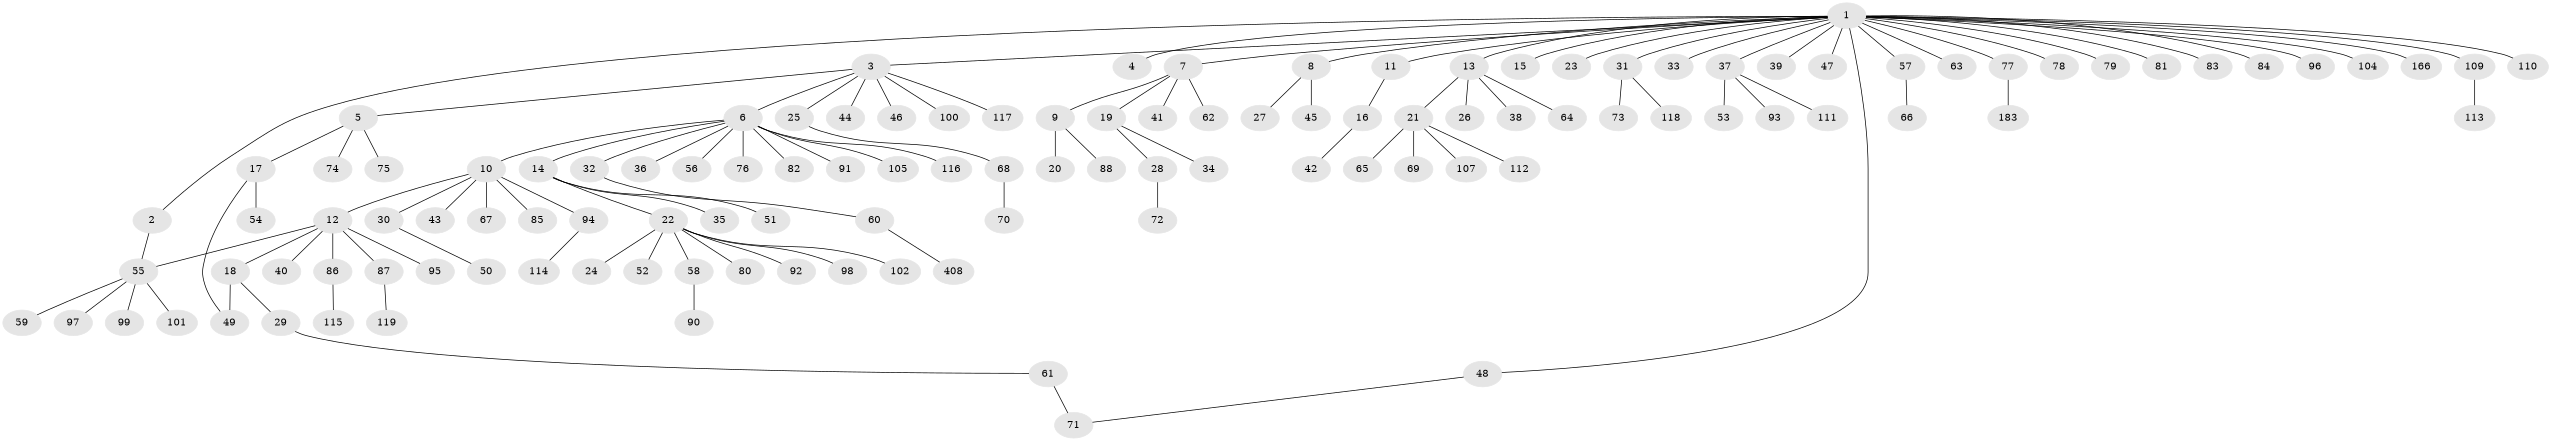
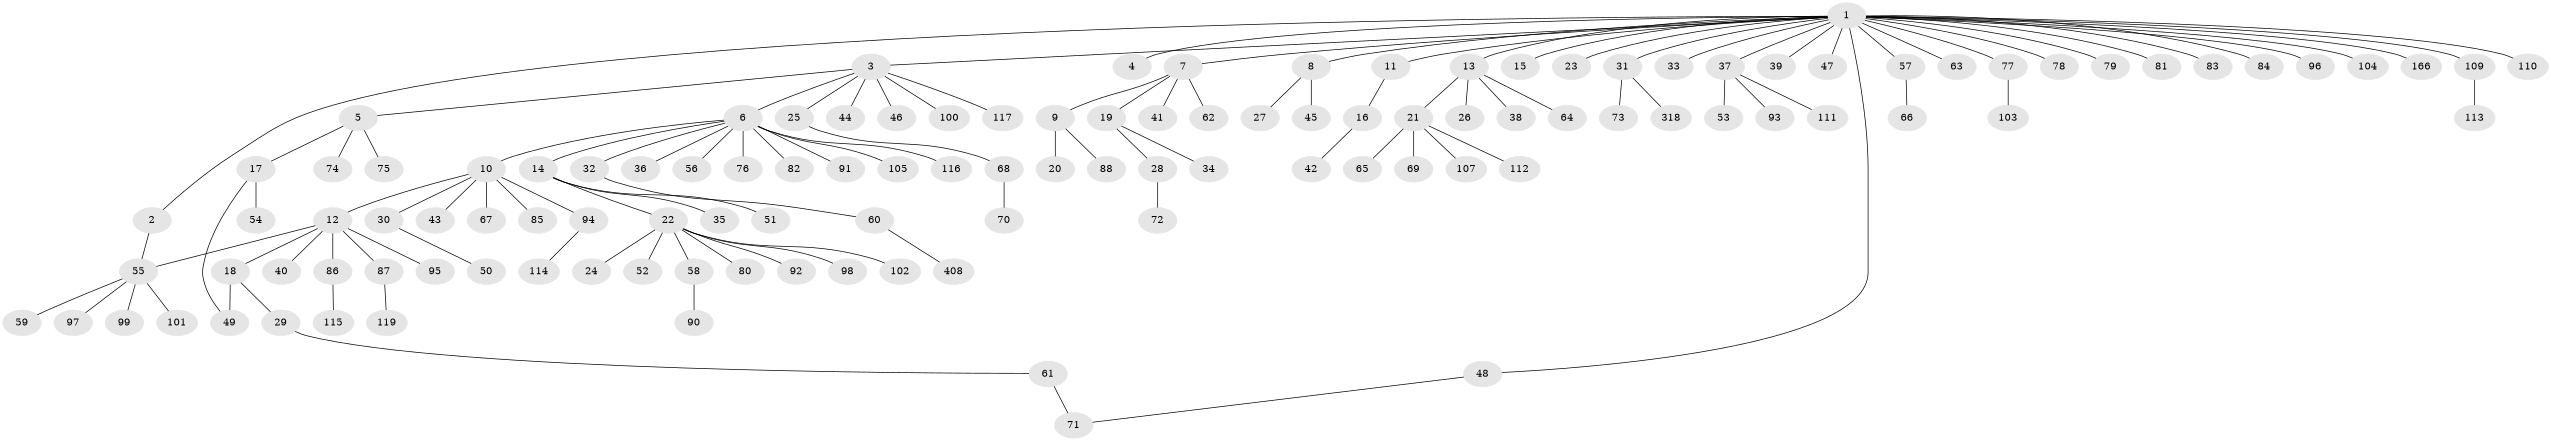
(1671, 118) -> (1671, 118)
(2008, 118) -> (2008, 118)
